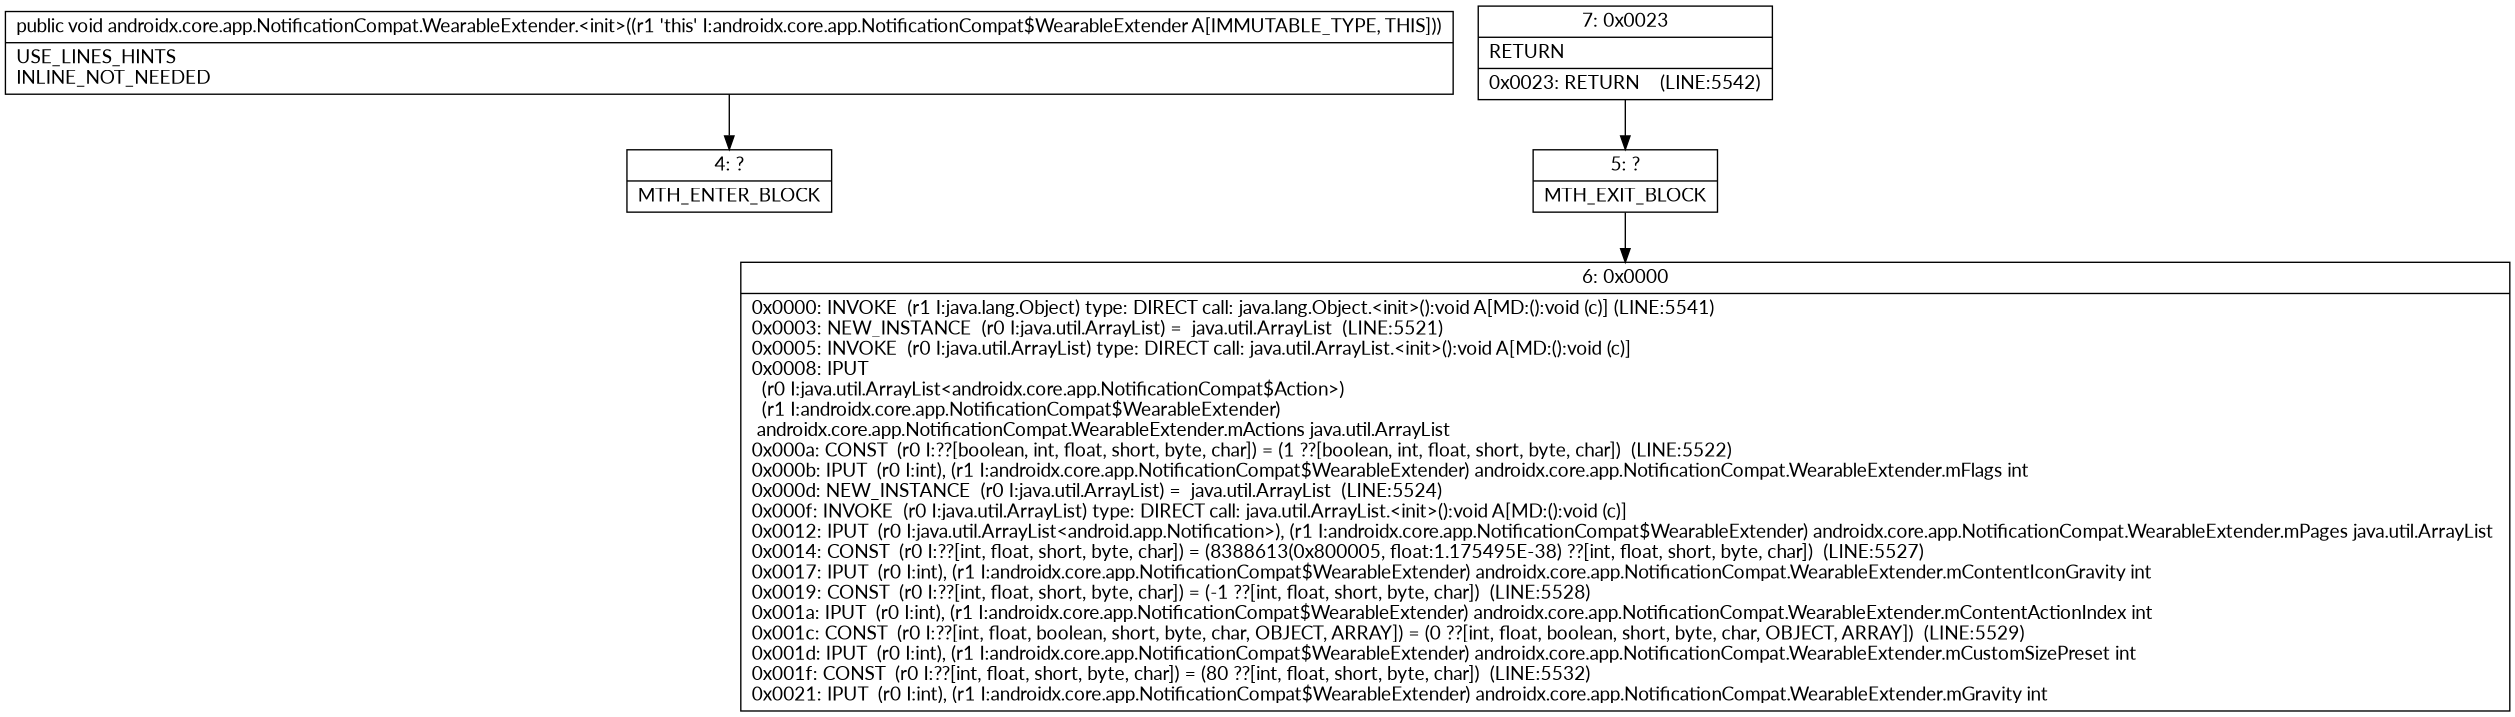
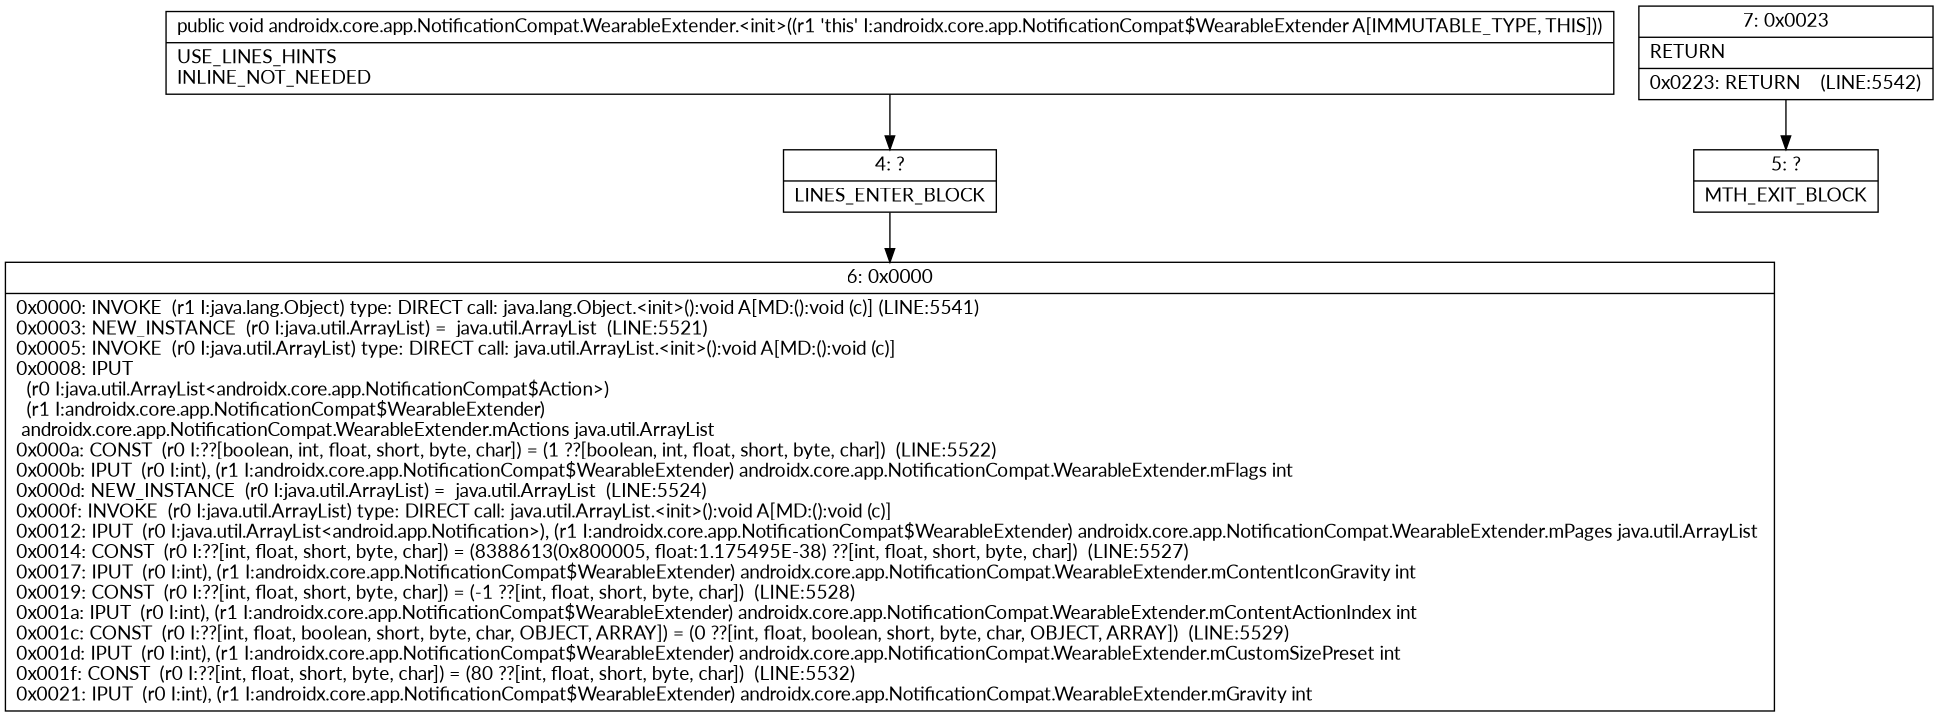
(1625, 83) -> (1786, 83)
(729, 196) -> (890, 196)
(1625, 230) -> (890, 230)
